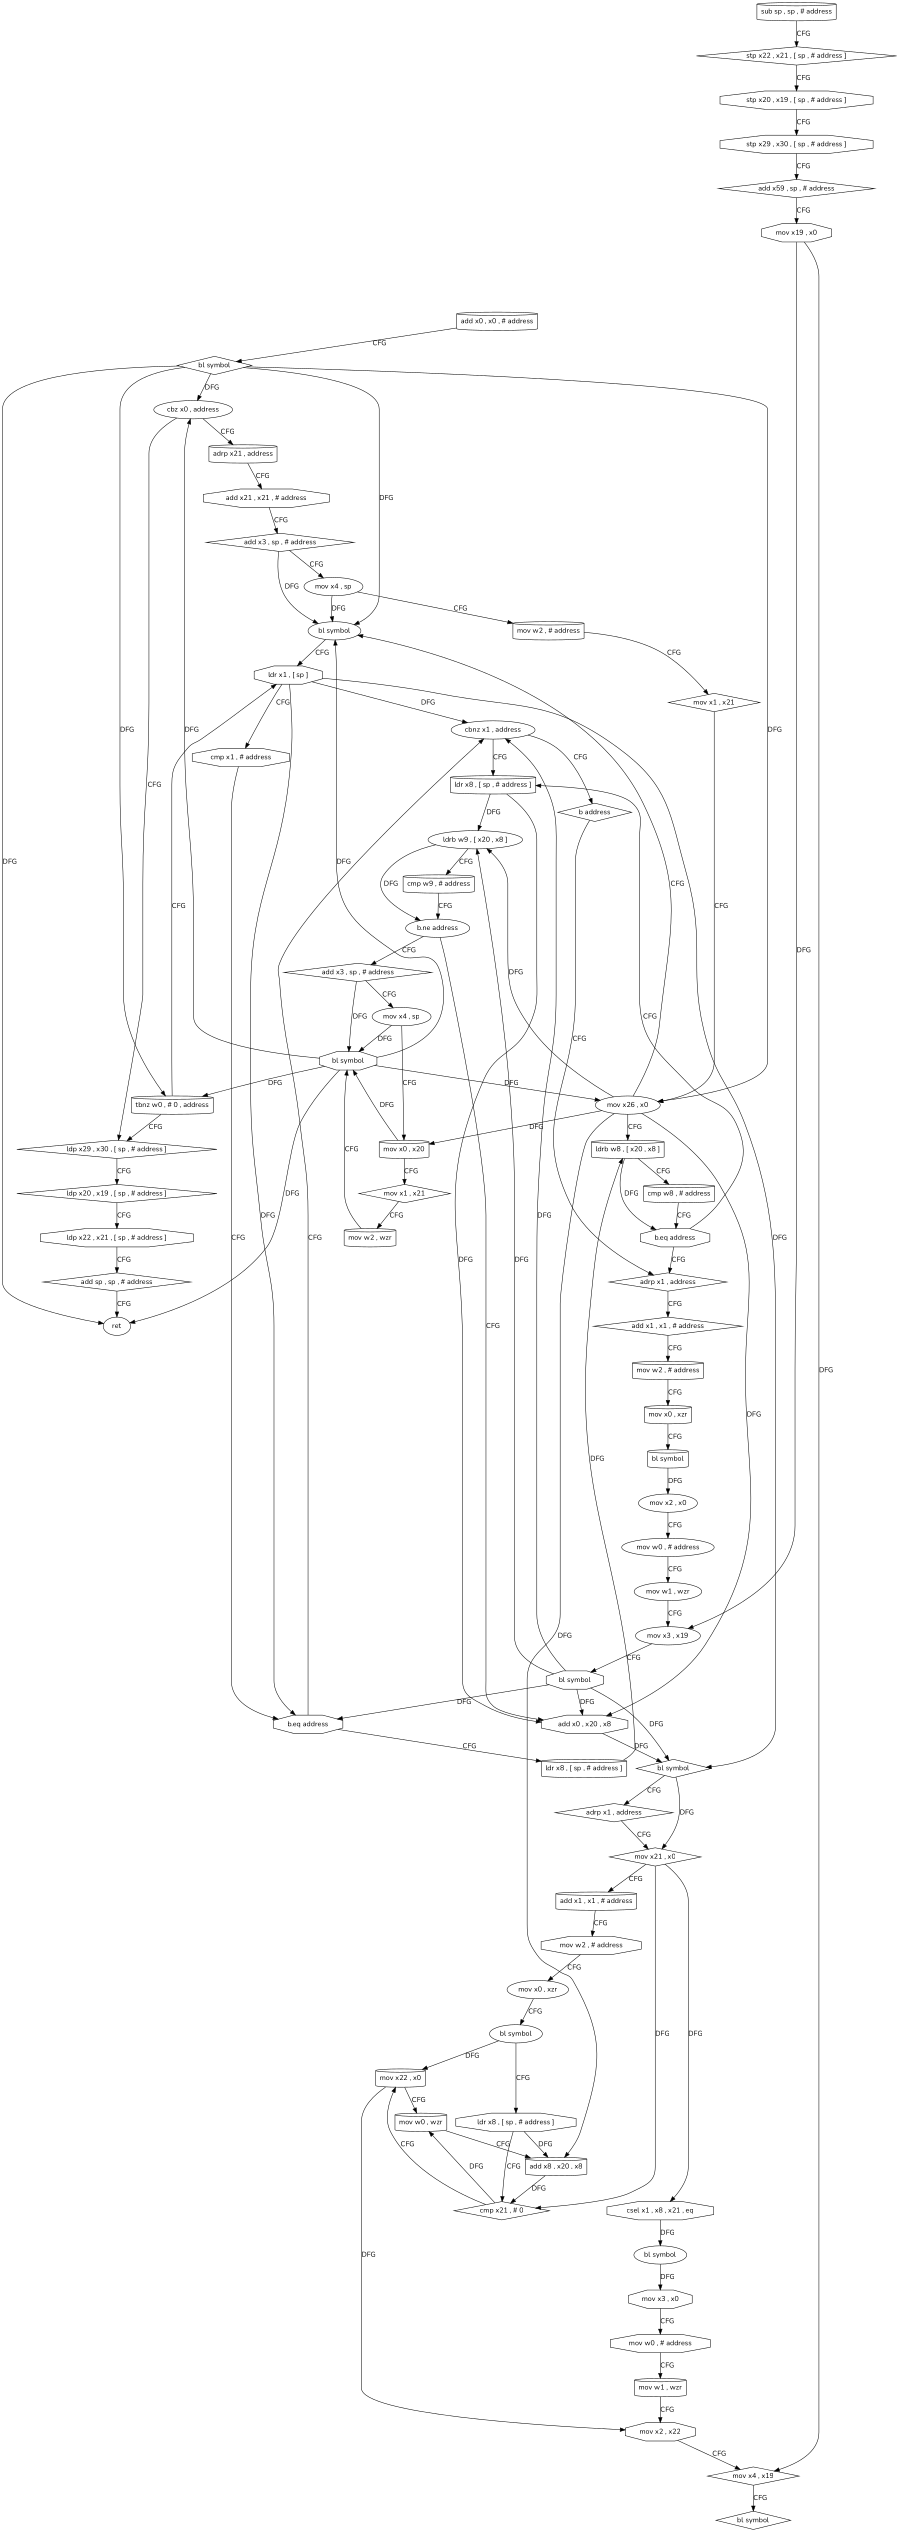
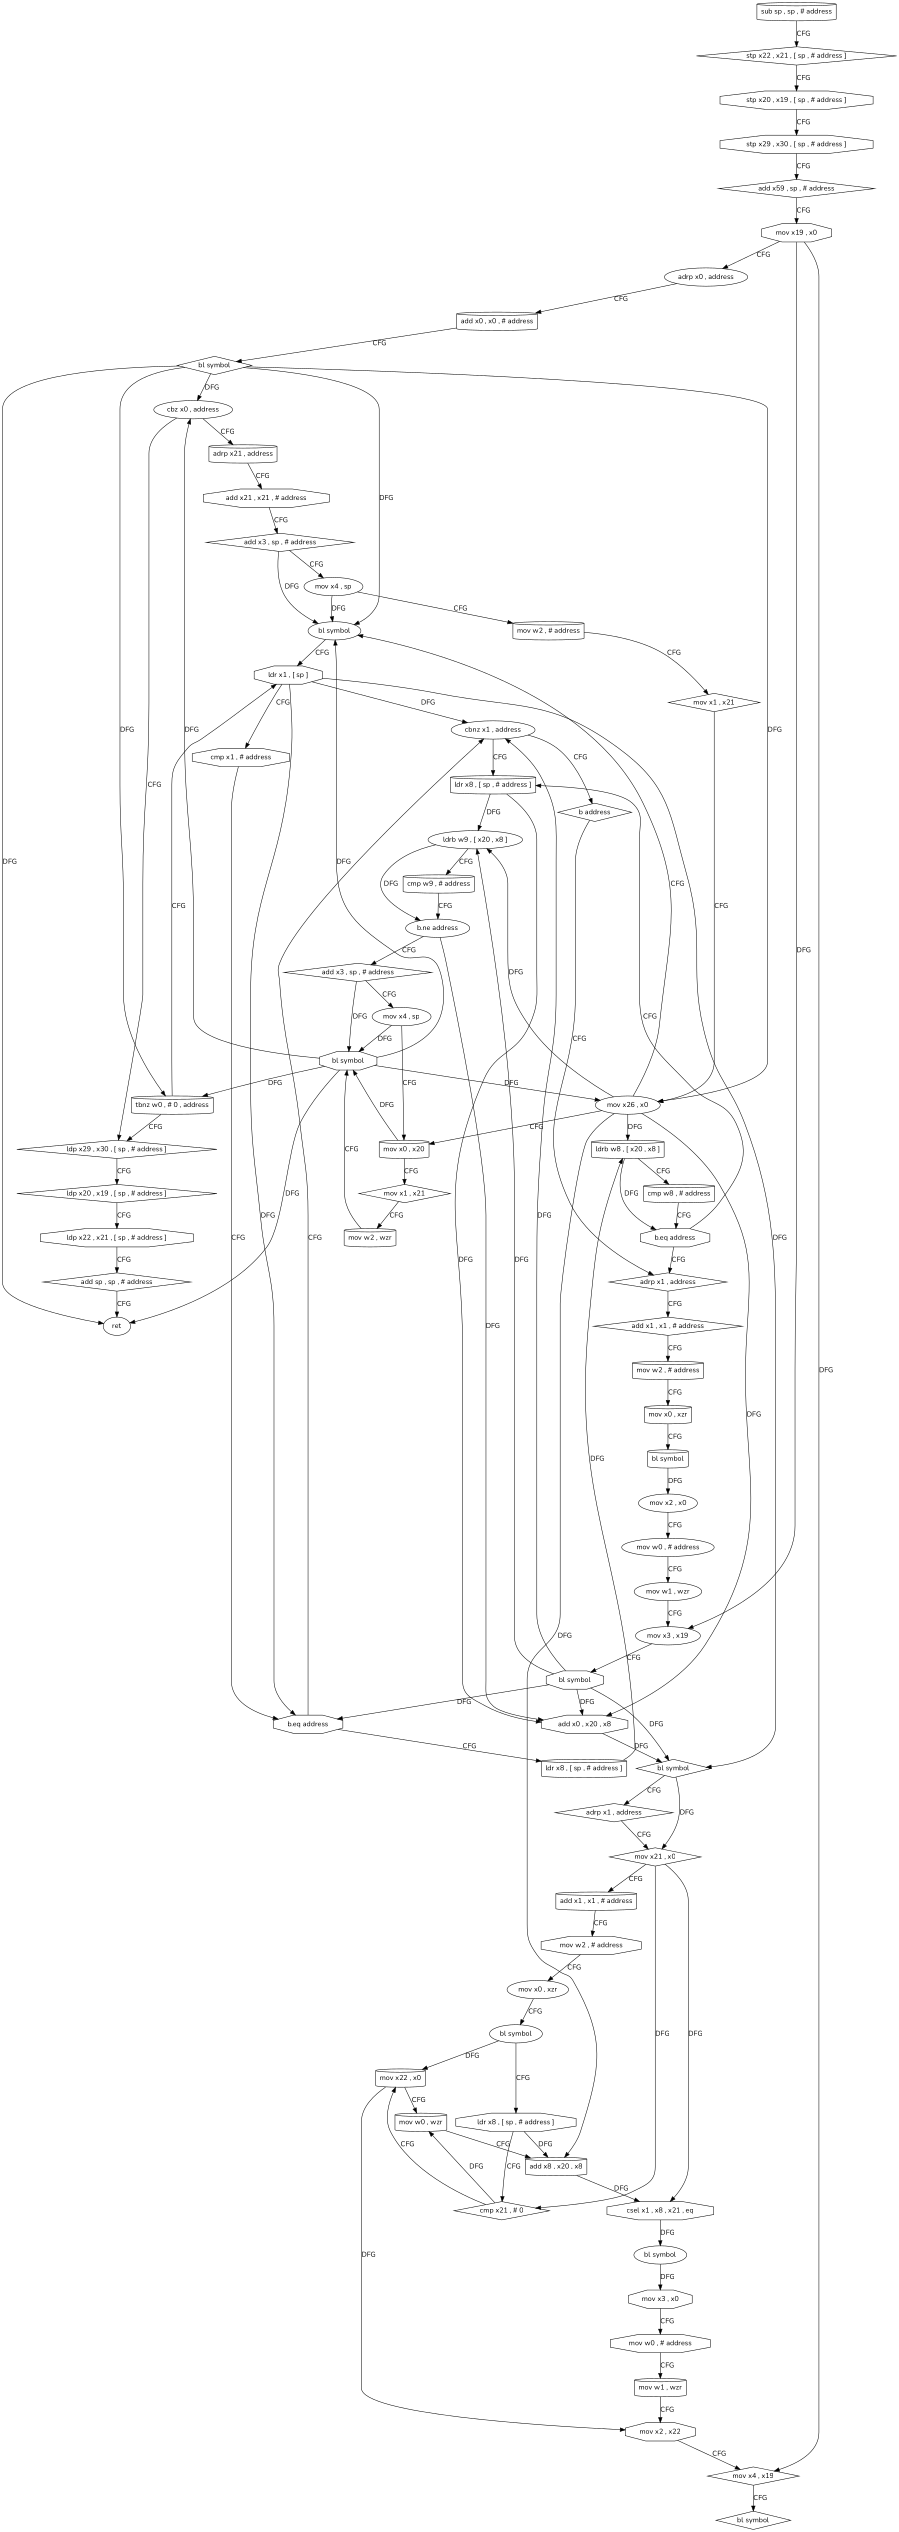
none -> (706, 277)
(537, 1127) -> (537, 1127)
(635, 1127) -> (635, 1127)
(493, 1326) -> (493, 1326)
(530, 2188) -> (606, 2188)
